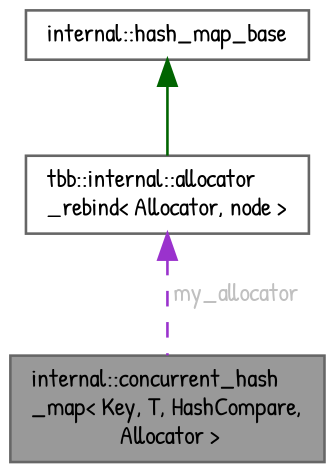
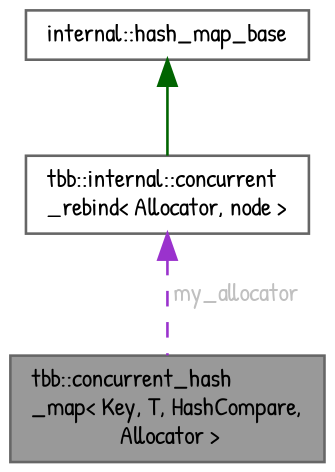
(167, 195) -> (167, 195)
(167, 409) -> (167, 409)
